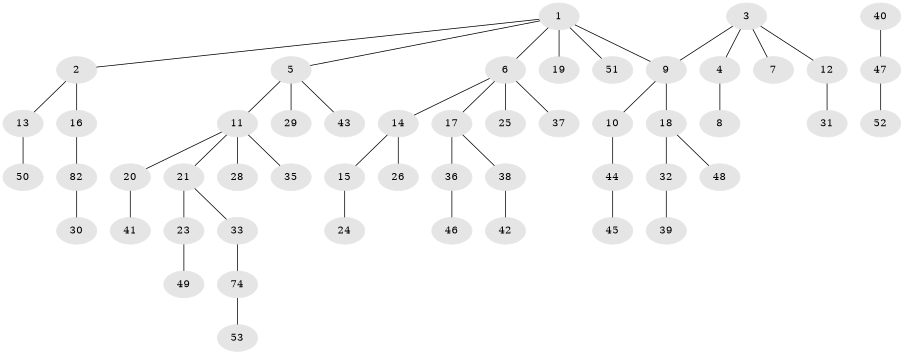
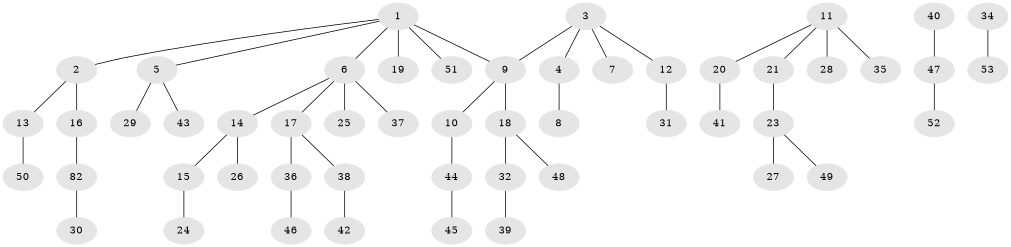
(264, 97) -> none
none -> (773, 177)
(237, 231) -> none
(237, 284) -> (988, 16)
